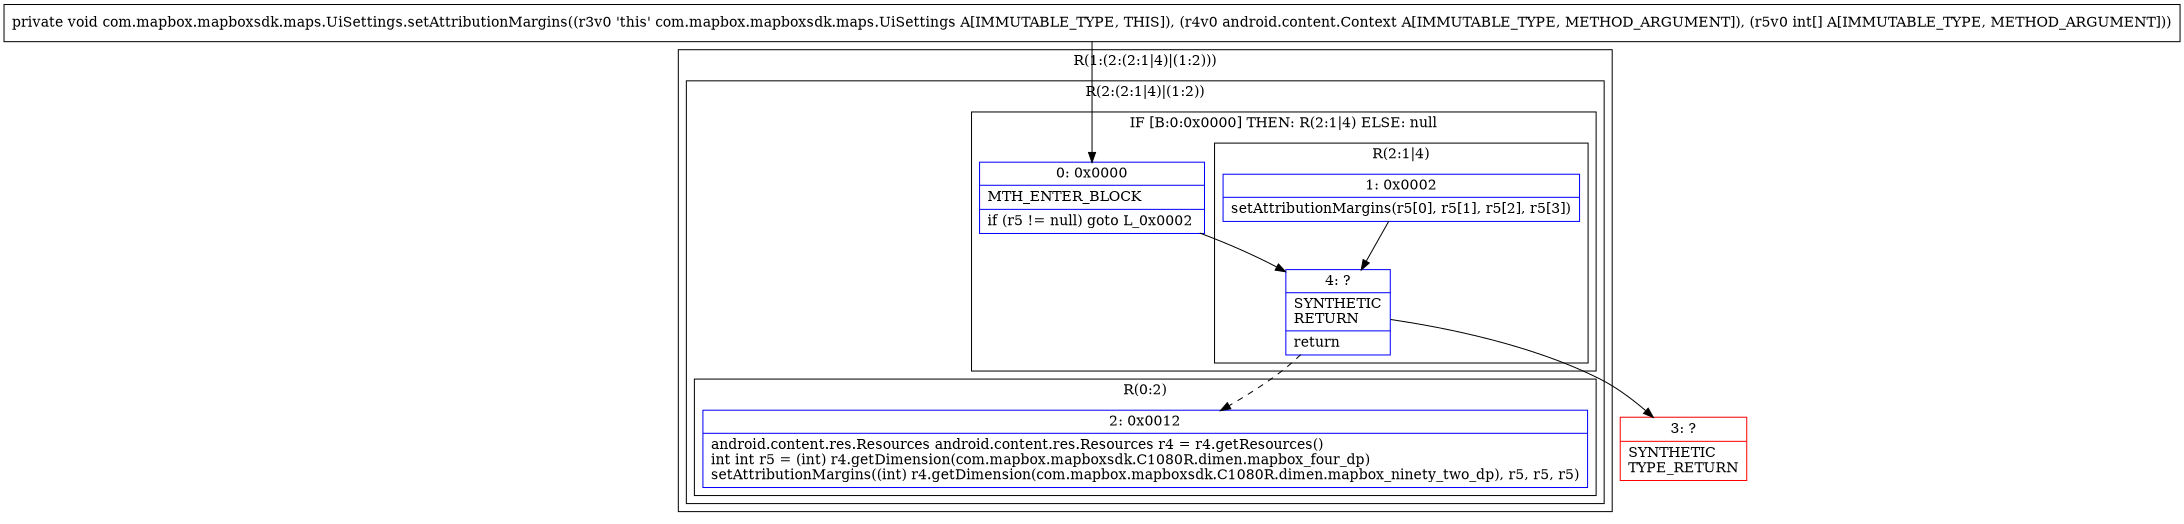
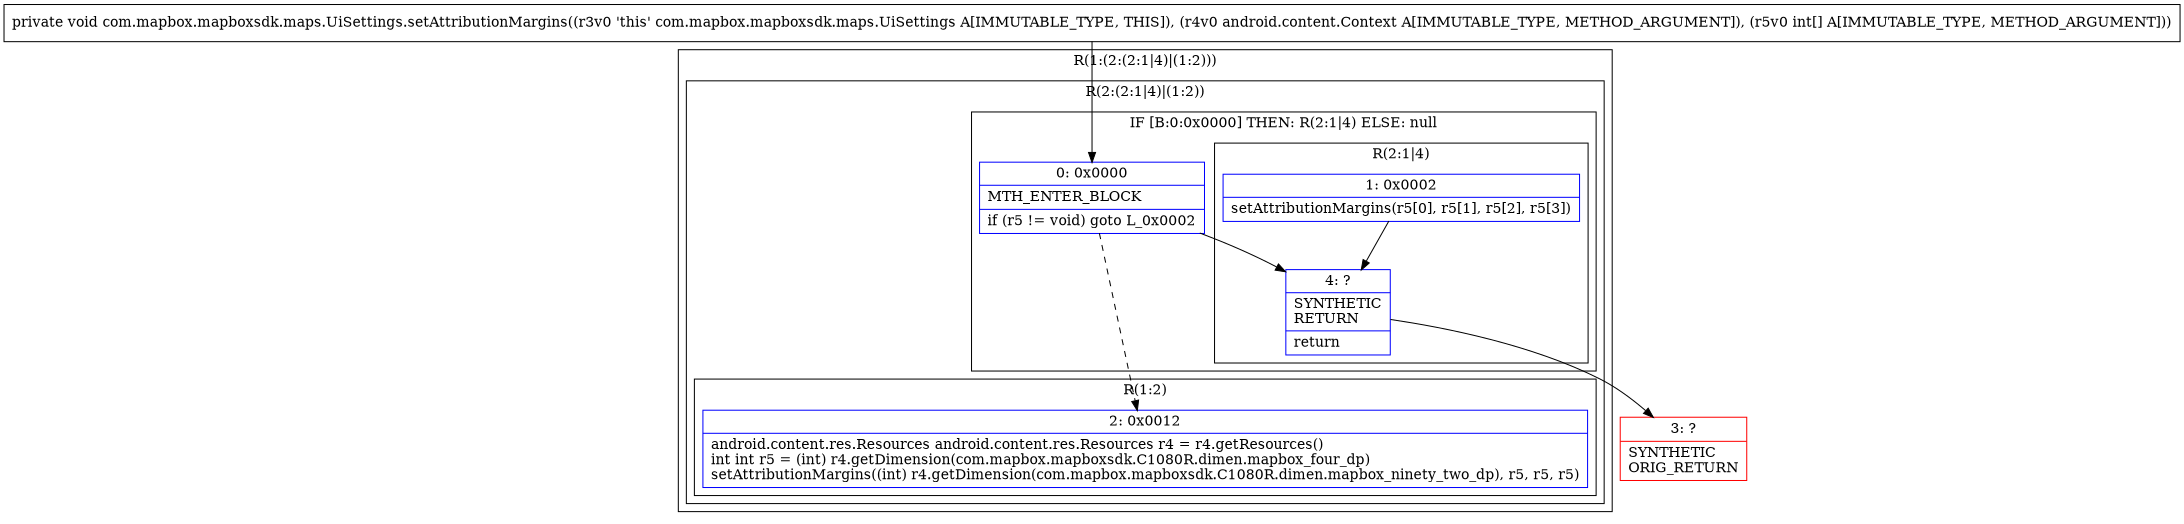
(1091, 221) -> (1092, 221)
(1261, 386) -> (1117, 317)
(1145, 391) -> (1145, 391)
(1683, 468) -> (1683, 468)
